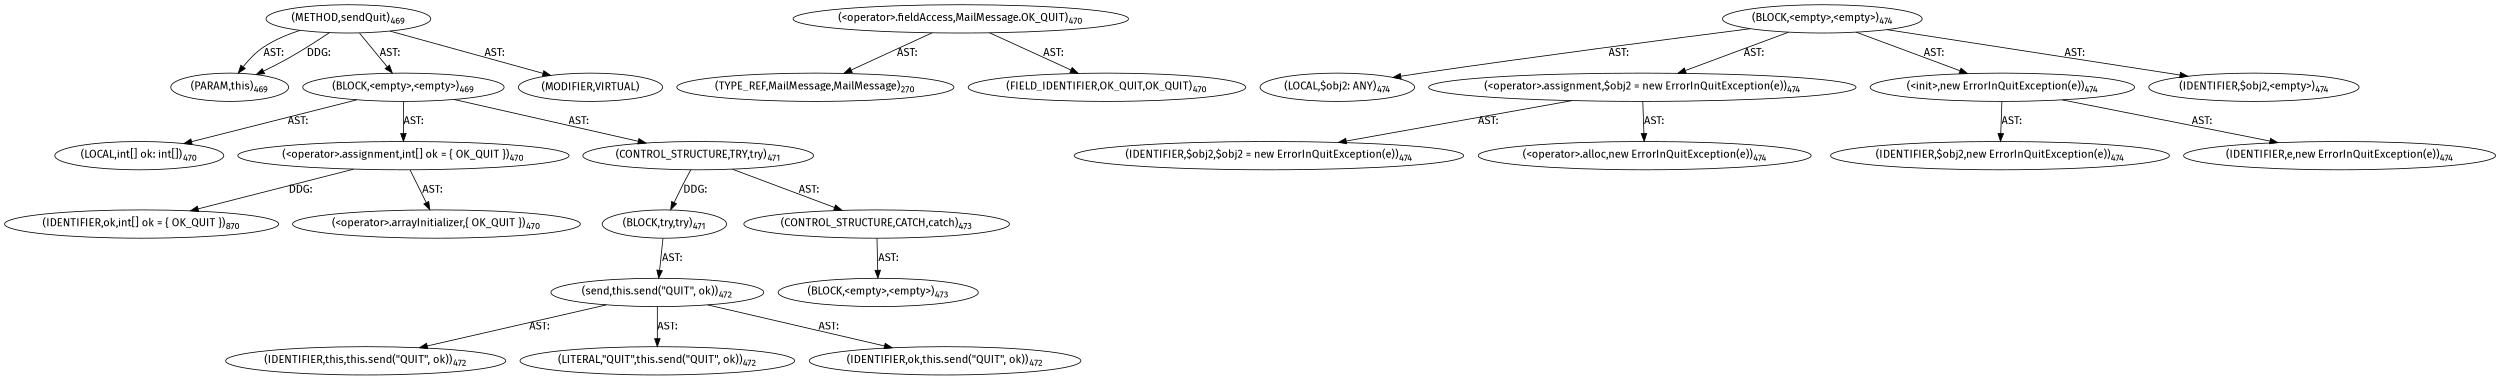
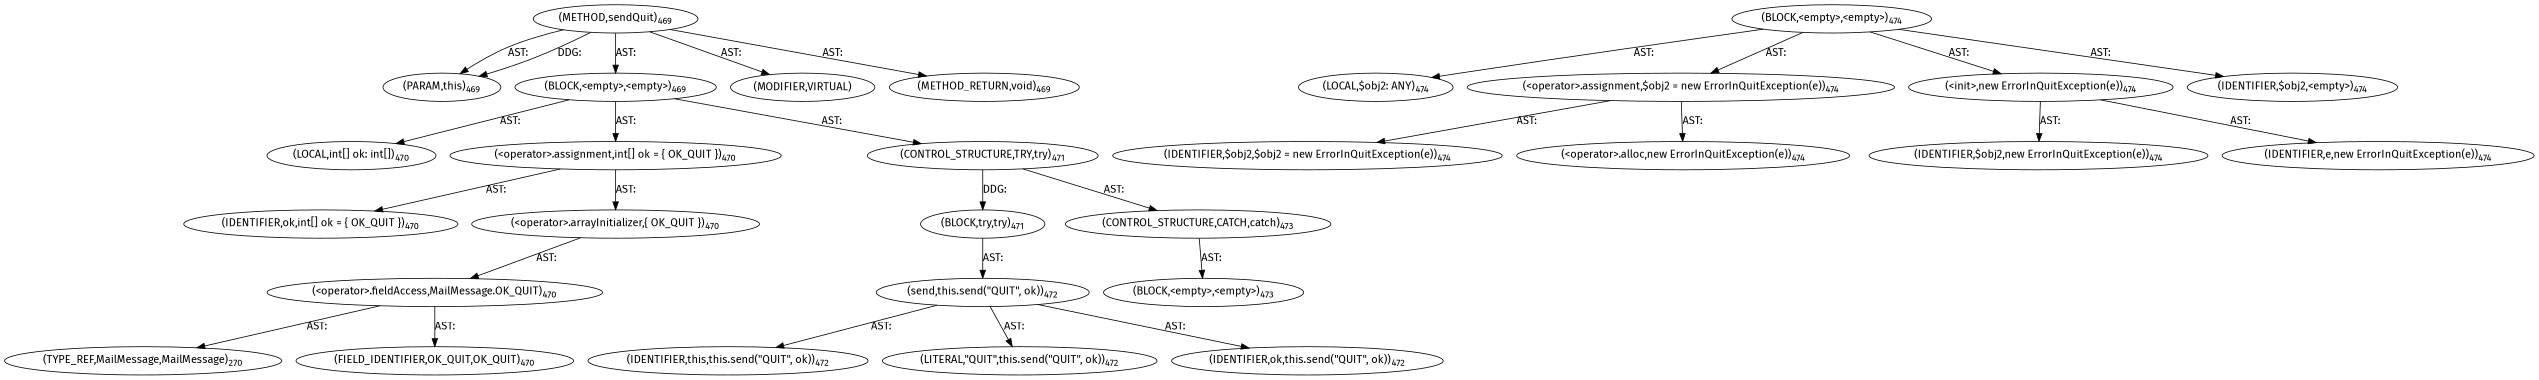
none -> (984, 87)
(302, 190) -> (498, 190)
(233, 223) -> (412, 223)
none -> (529, 257)
